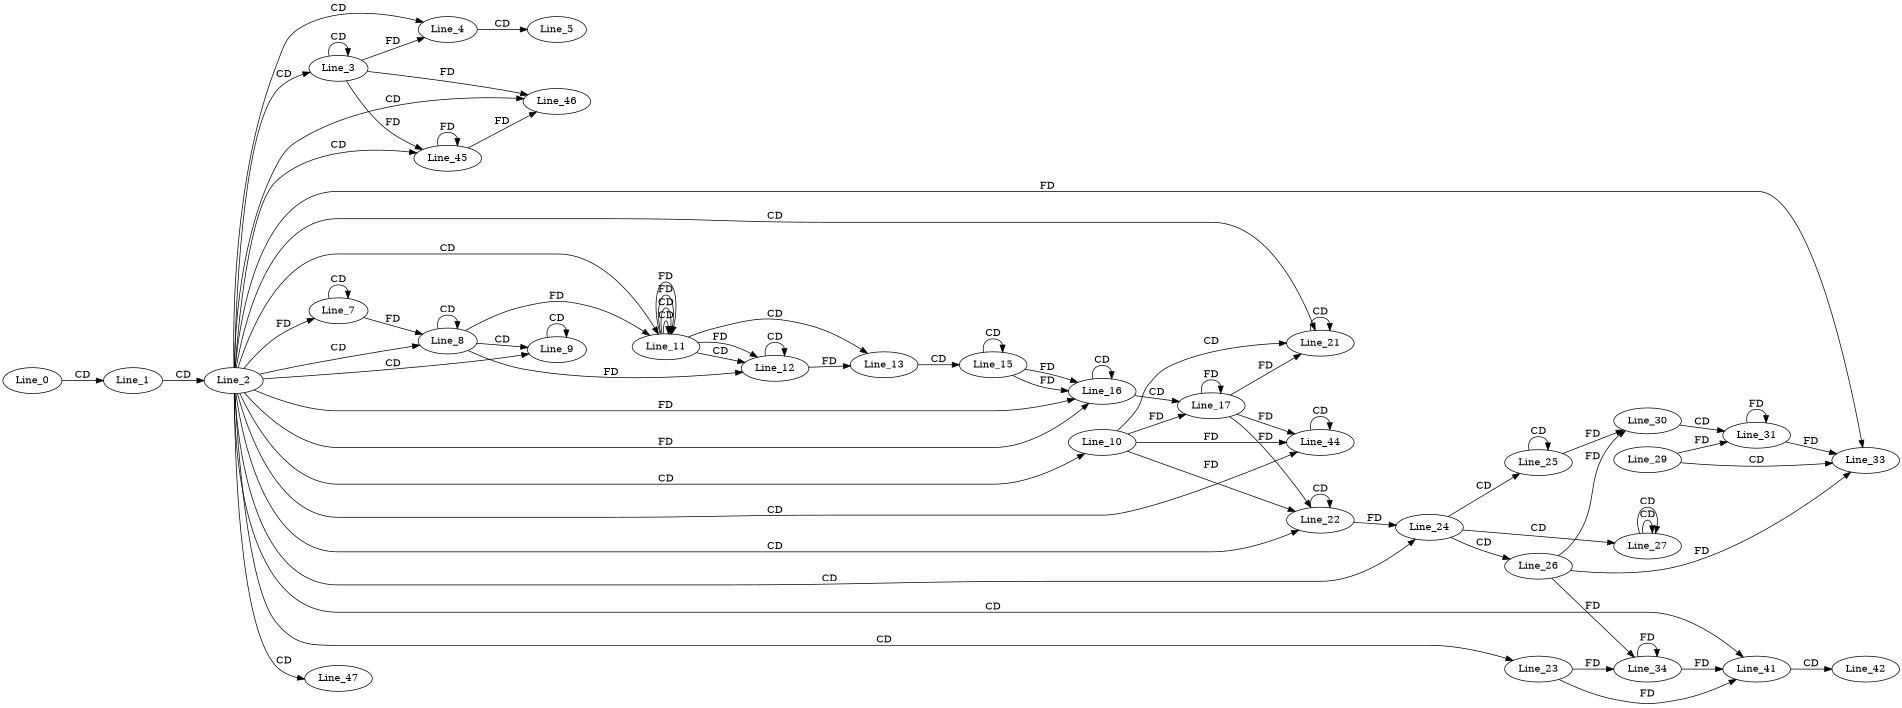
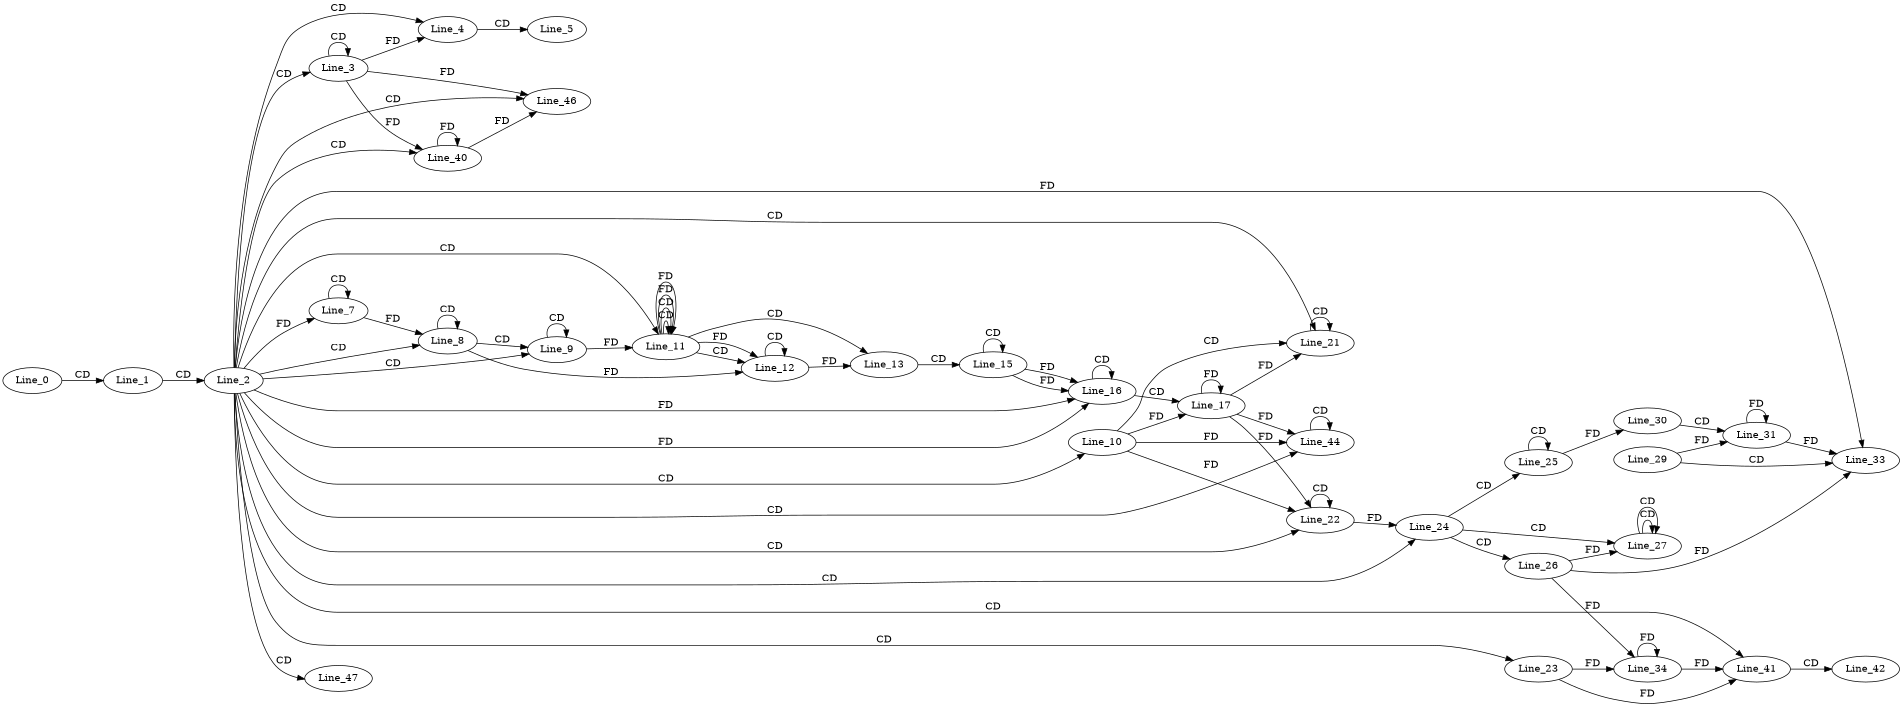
(448, 158) -> (448, 158)
(555, 301) -> (606, 348)
(1592, 497) -> (1589, 557)
